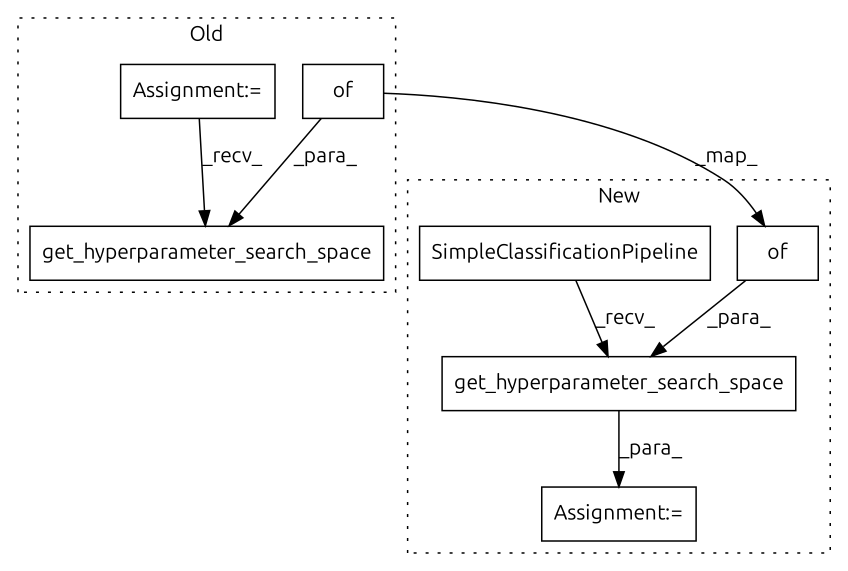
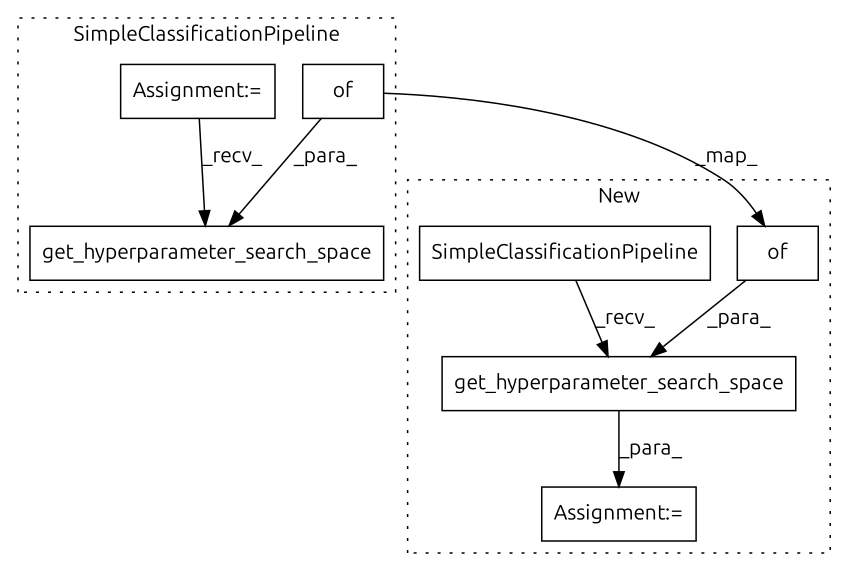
(207, 35) -> (207, 35)
